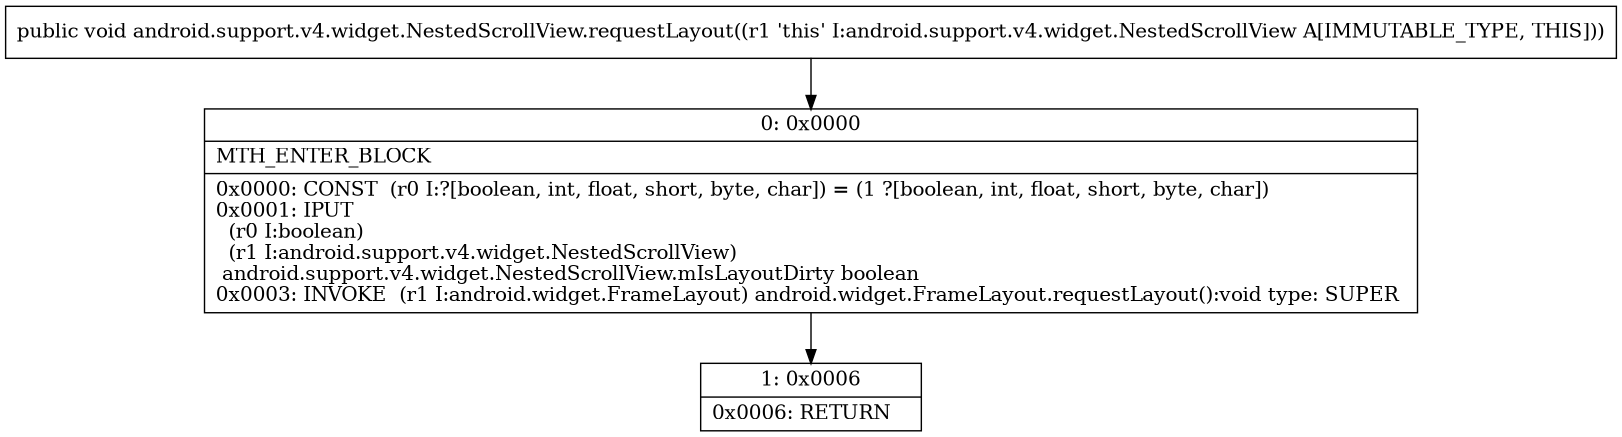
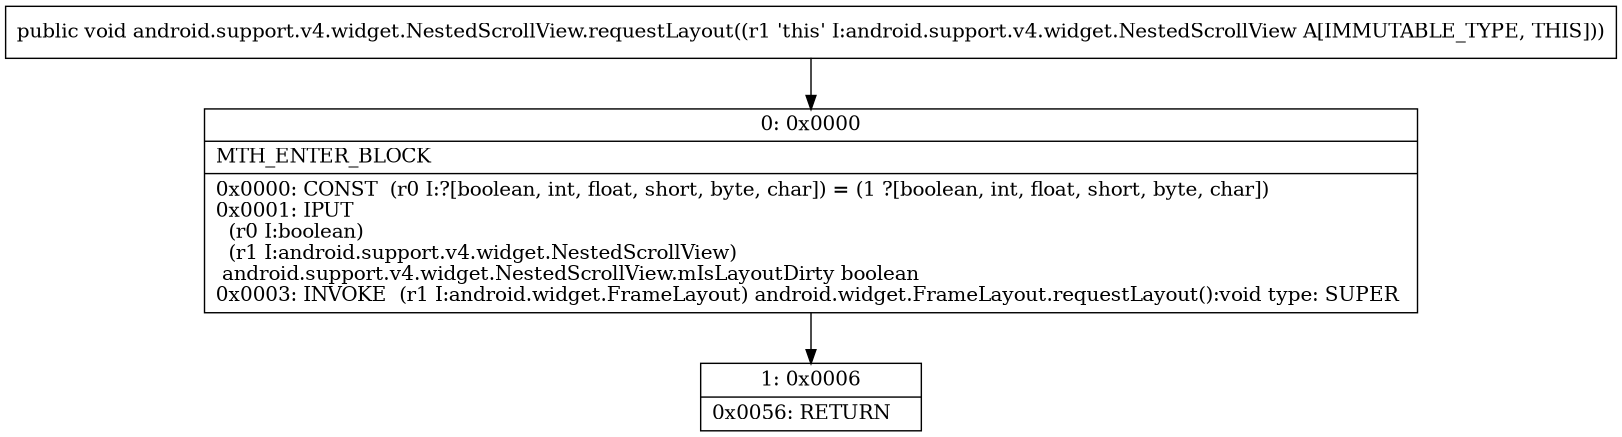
(811, 413) -> (811, 413)
